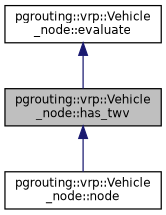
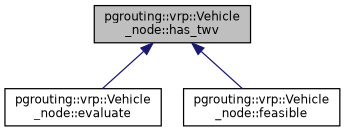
(83, 72) -> (123, 70)
(83, 190) -> (262, 107)
